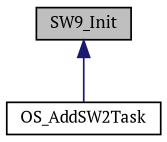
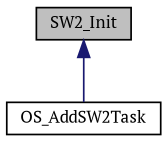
(84, 24) -> (84, 24)
